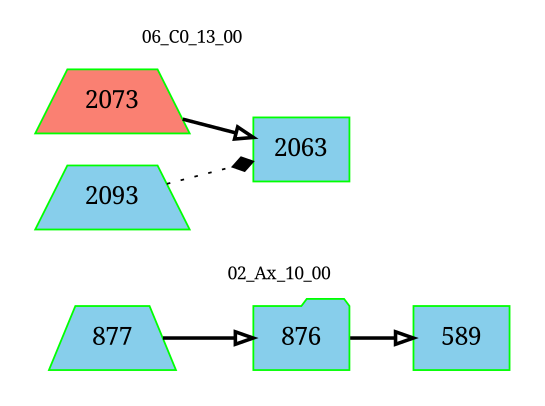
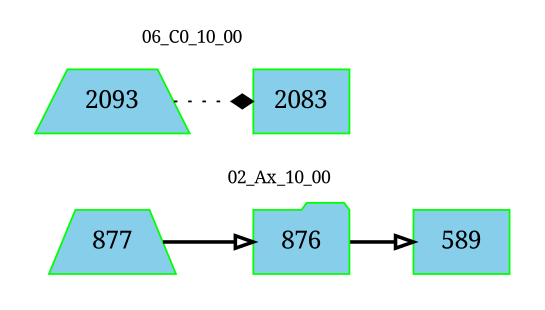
(193, 38) -> (193, 38)
(112, 101) -> none
(301, 149) -> (301, 101)
